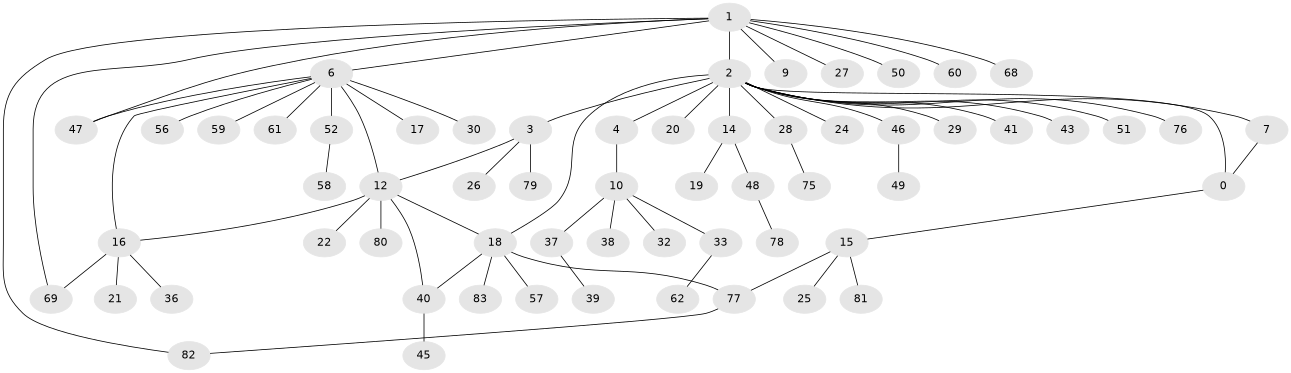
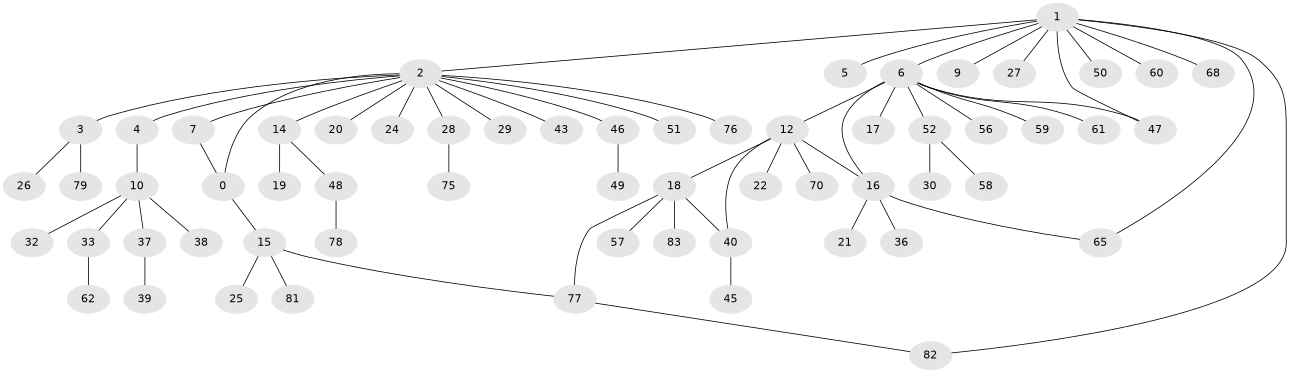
none -> (845, 74)
(404, 100) -> (930, 158)
(582, 124) -> none
(1012, 130) -> none
(457, 161) -> none
(381, 243) -> (817, 186)
(51, 299) -> (1101, 243)
